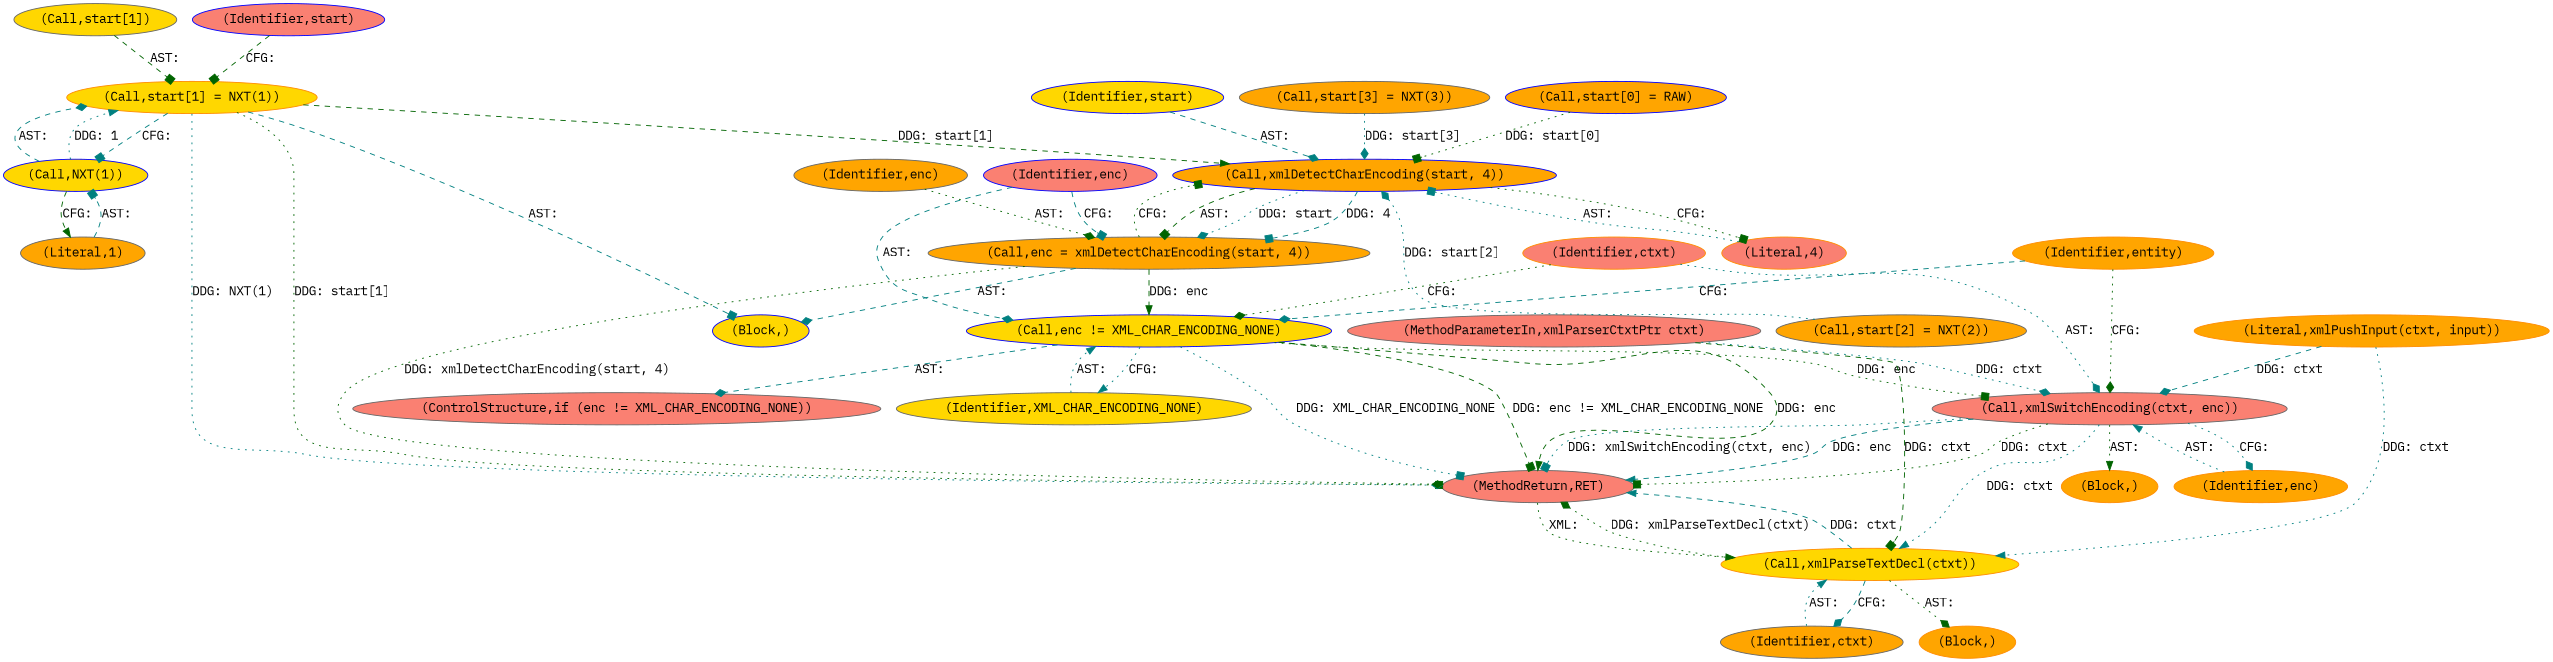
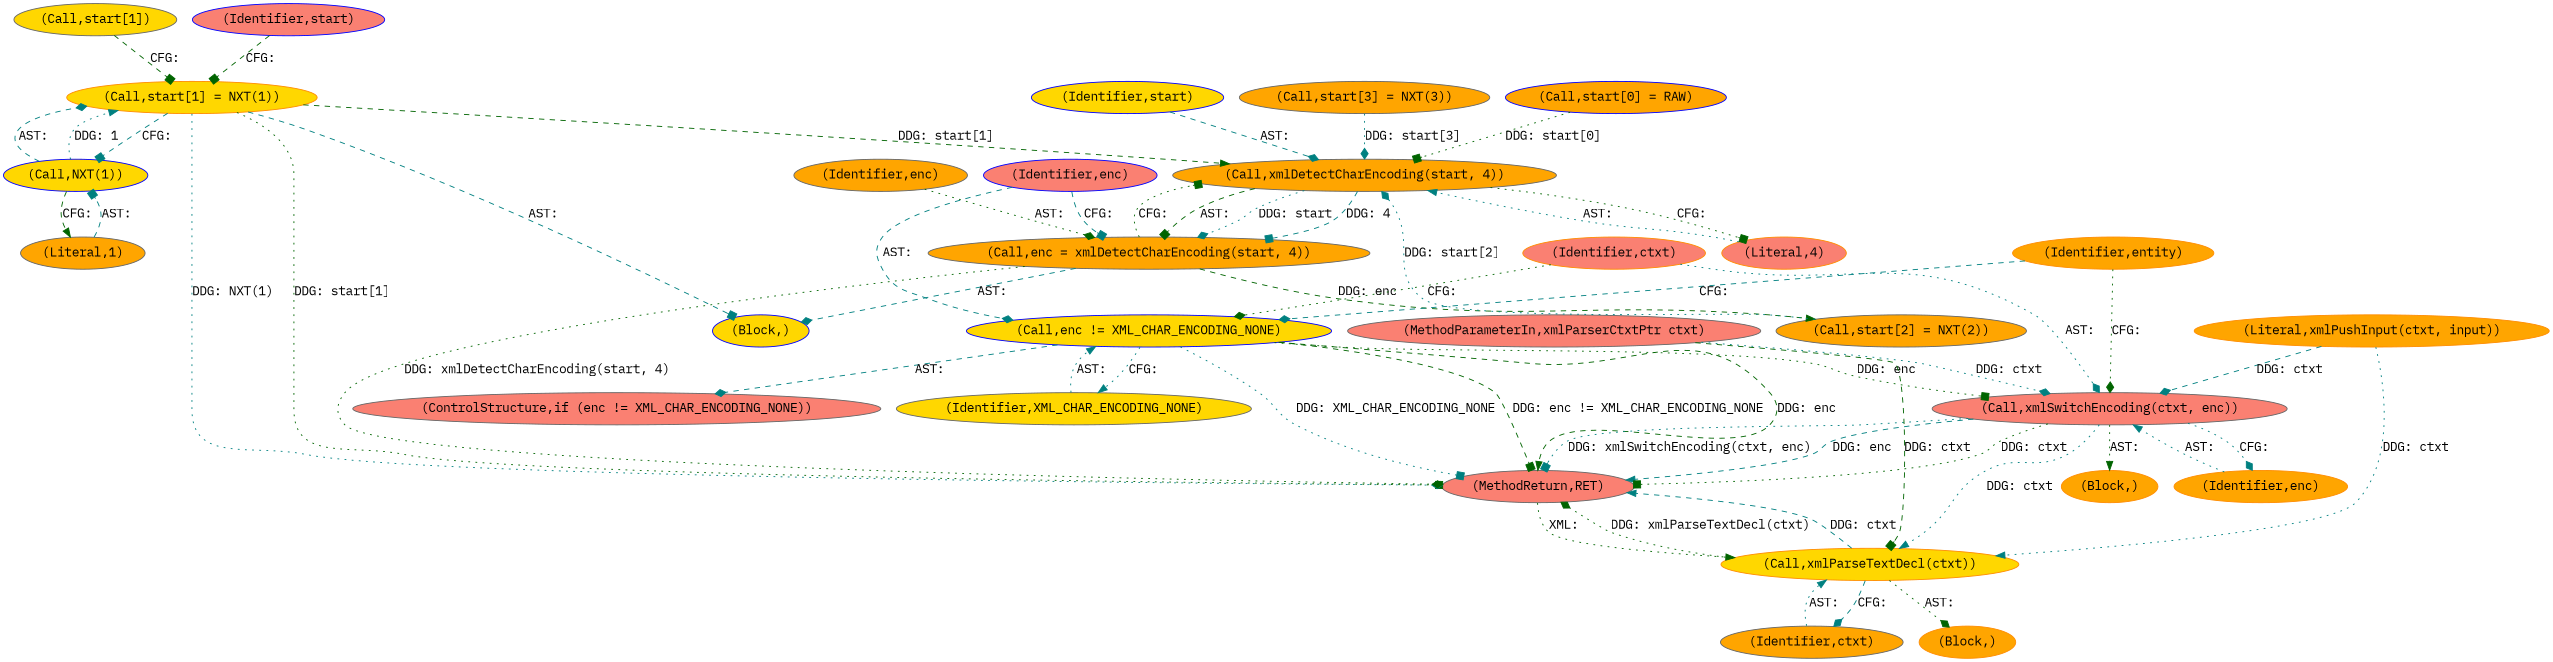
(169, 59) -> (169, 59)
(1365, 175) -> (1365, 175)
(1587, 222) -> (1587, 222)
(1149, 288) -> (1379, 304)
